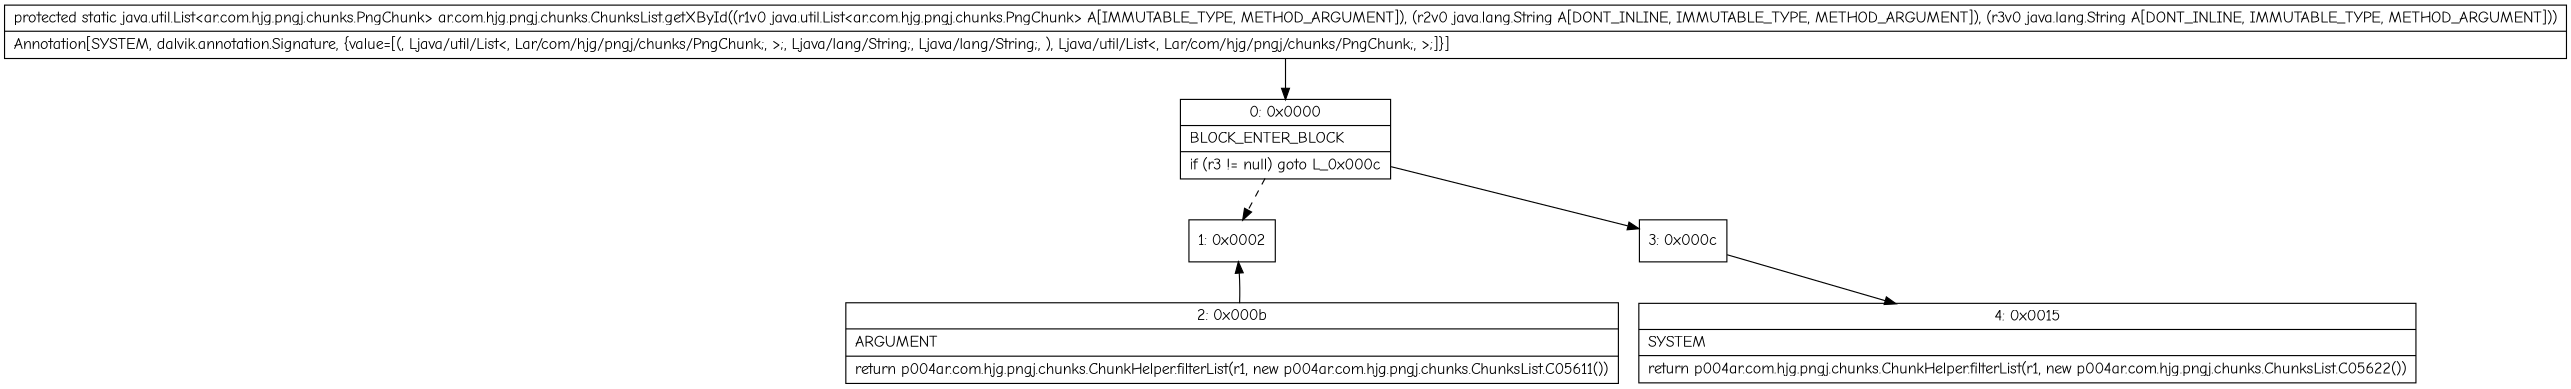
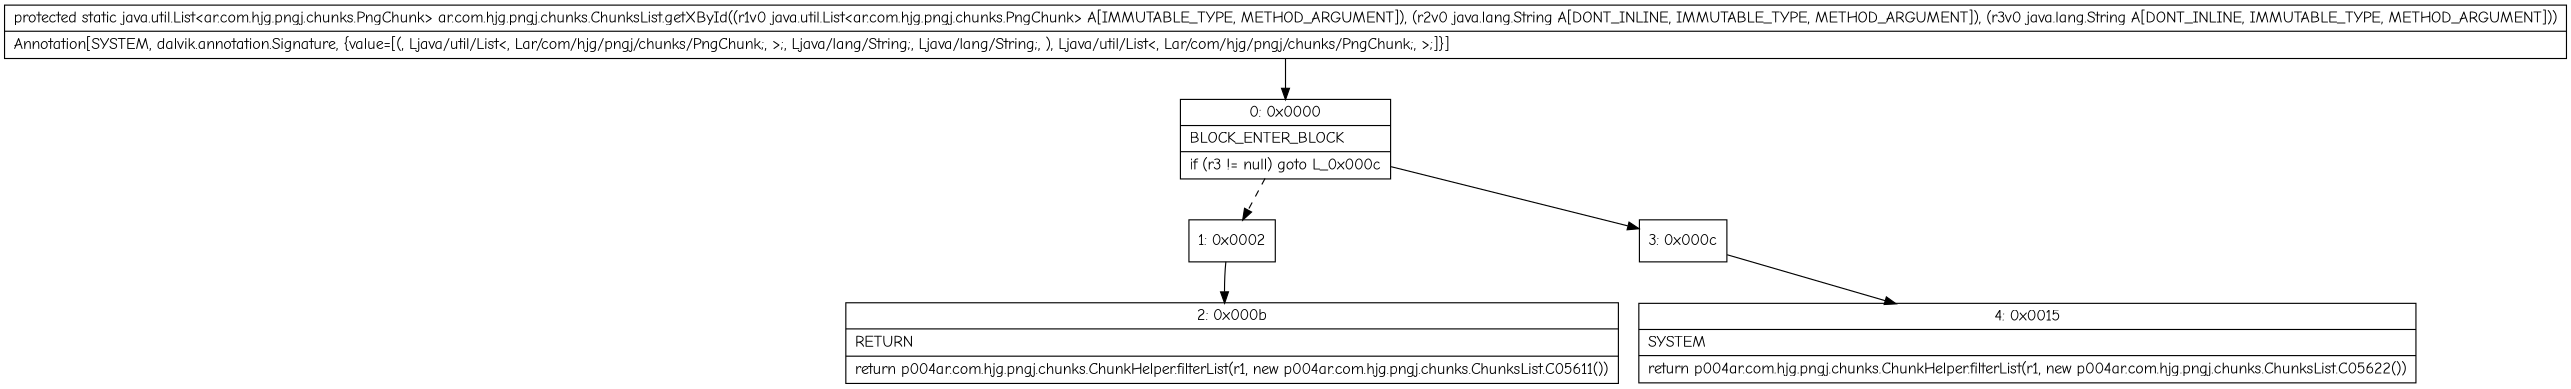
(1240, 288) -> (1225, 277)
(896, 342) -> (884, 342)
